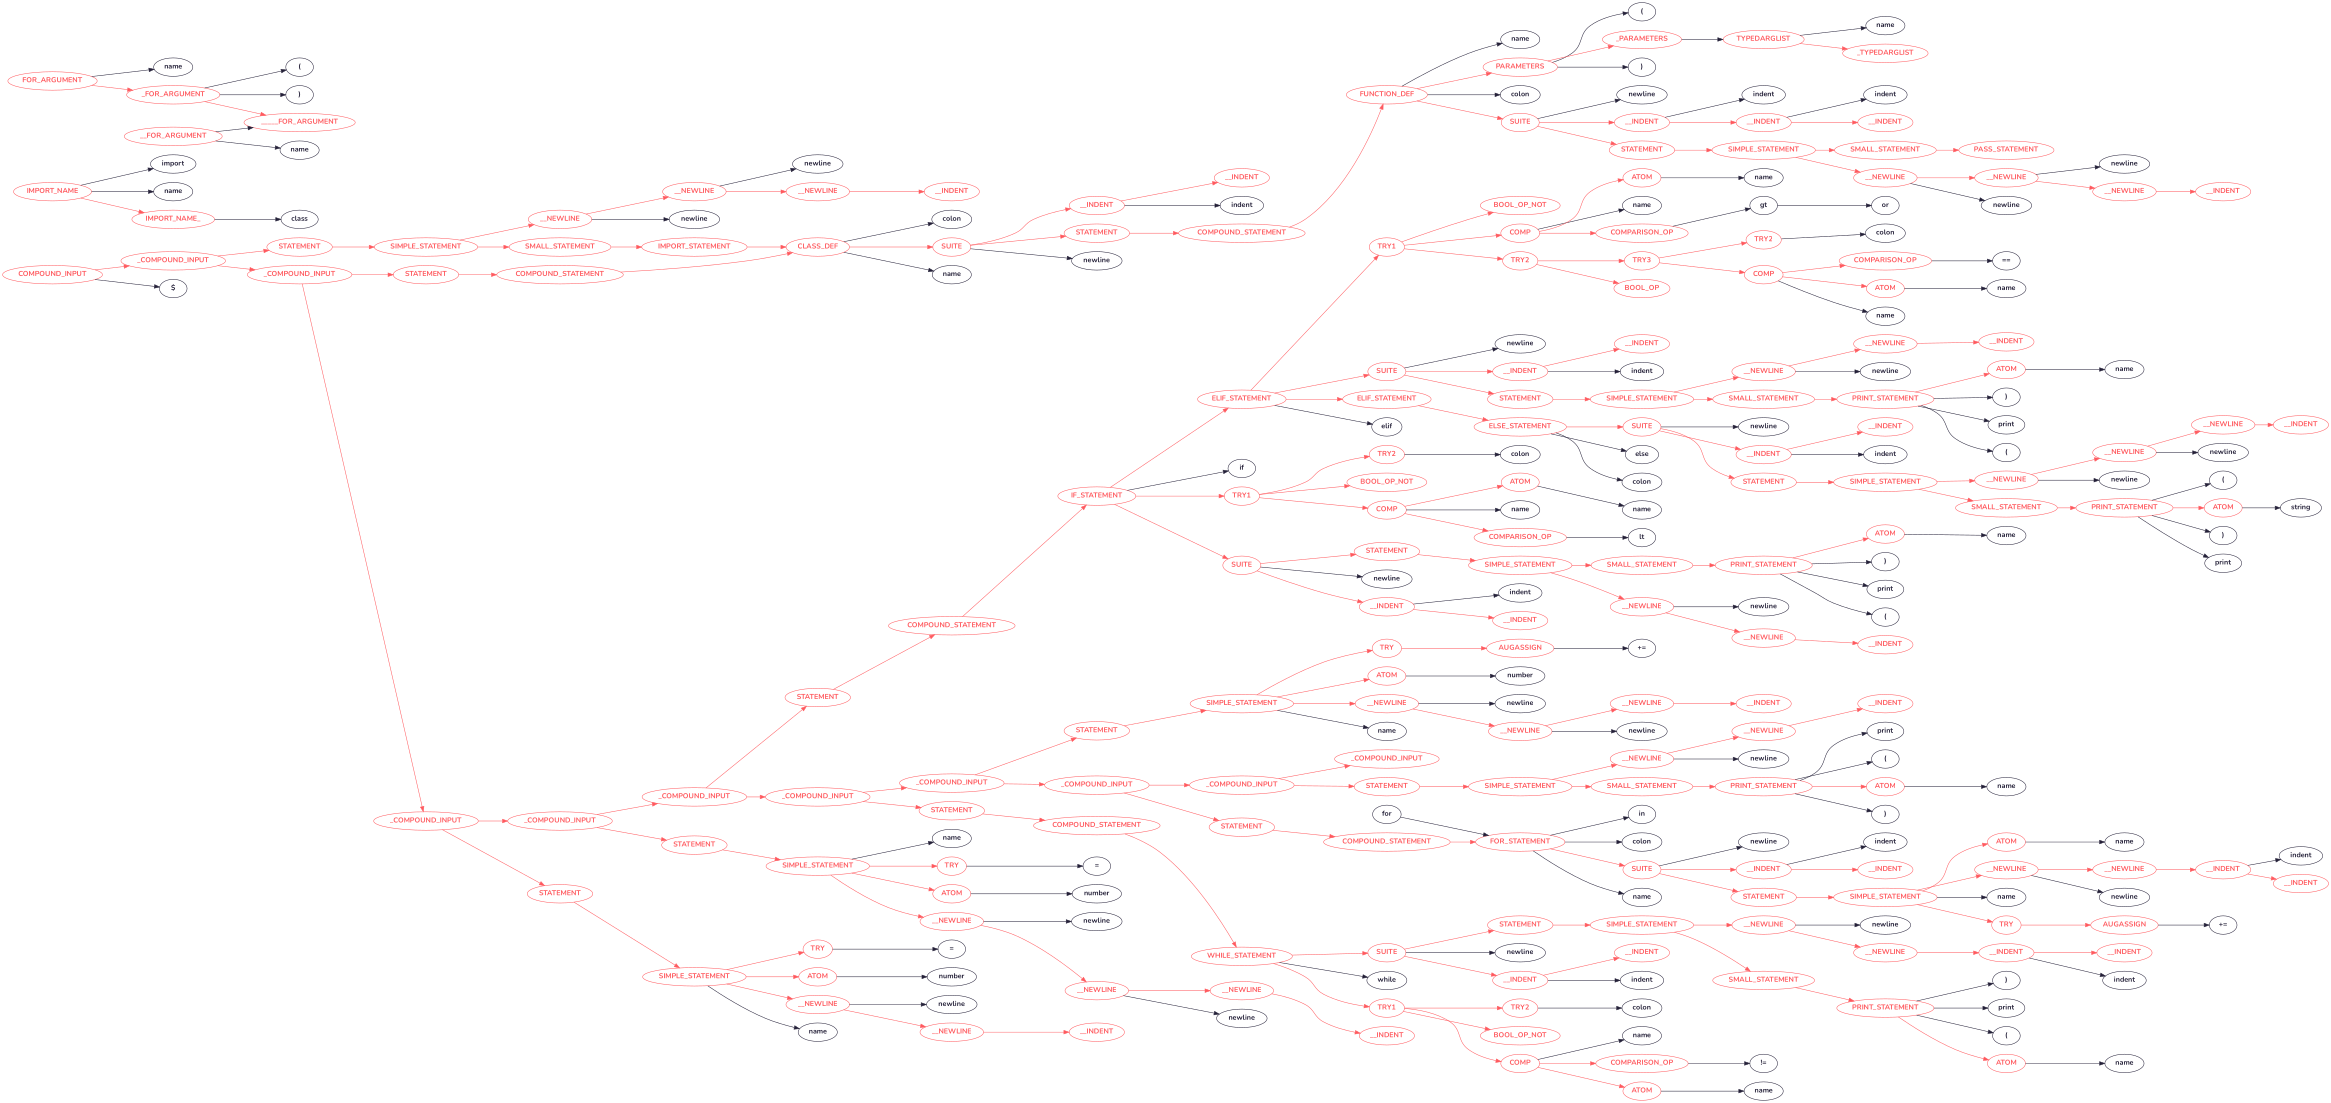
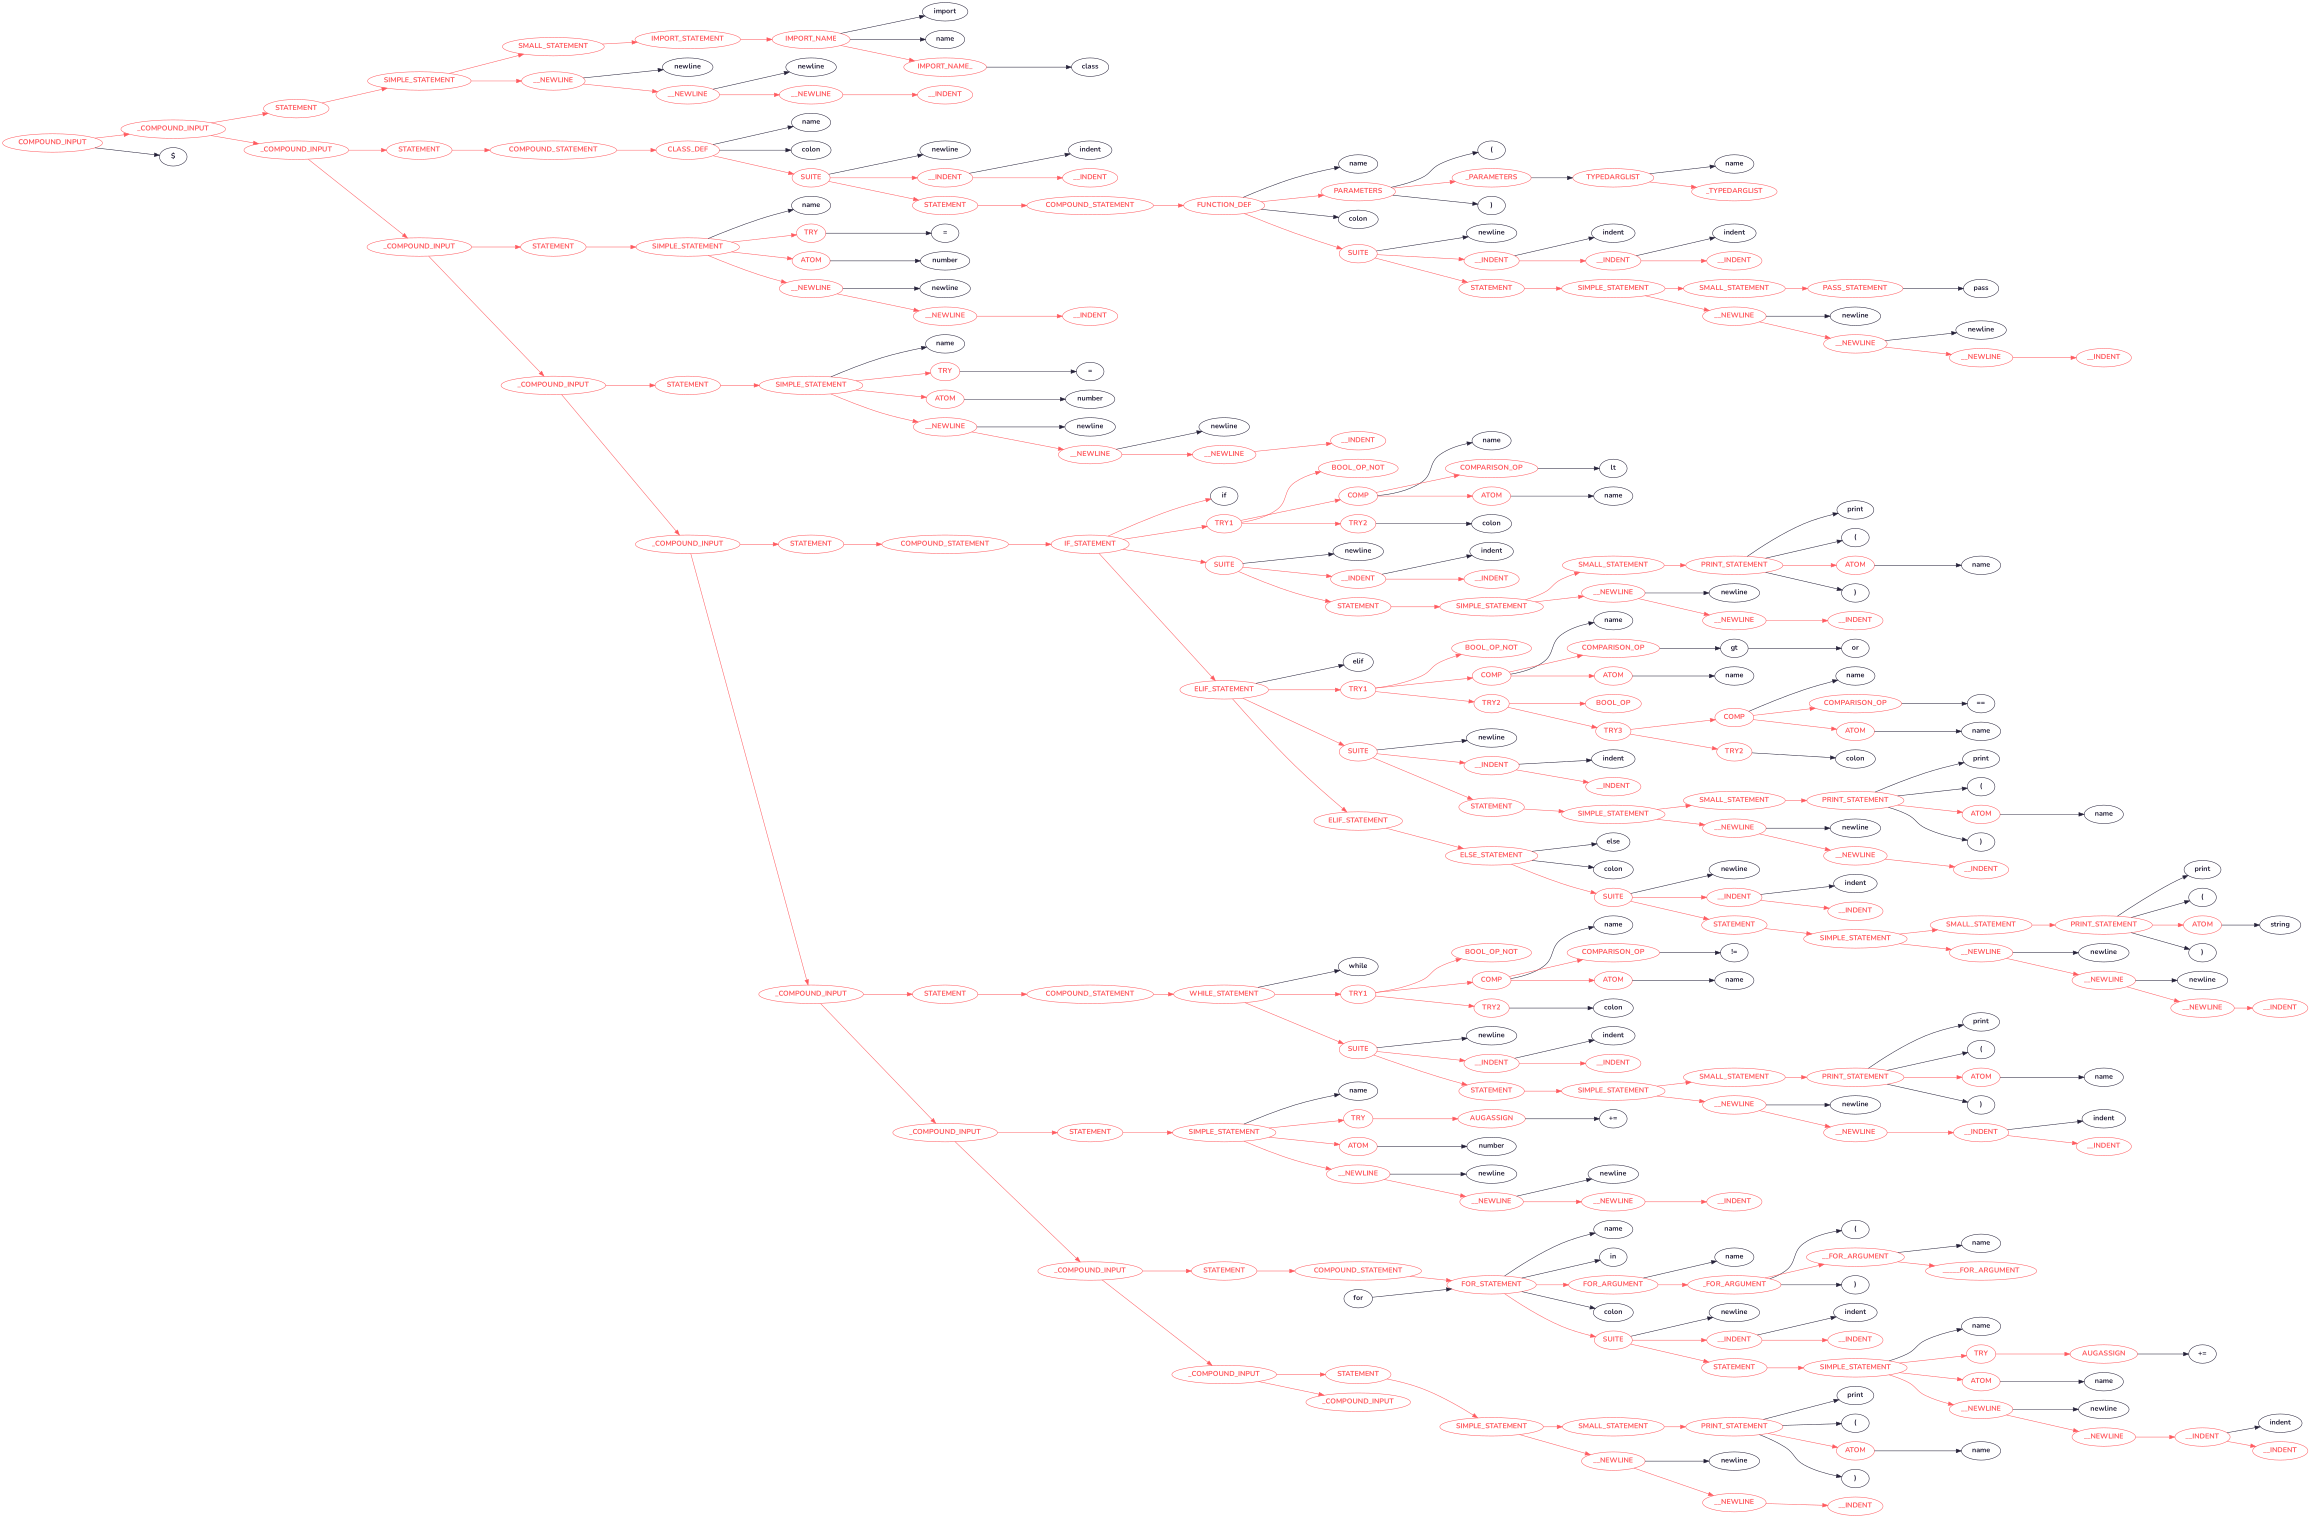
(233, 108) -> (1792, 1272)
(232, 130) -> (1914, 1264)
(764, 247) -> (754, 39)
none -> (1981, 289)
(1175, 481) -> (1156, 516)
none -> (1550, 1285)
